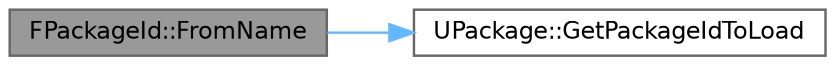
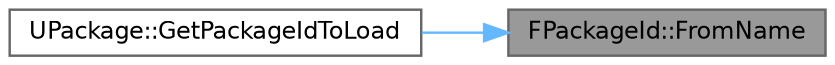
(358, 33) -> (453, 33)
